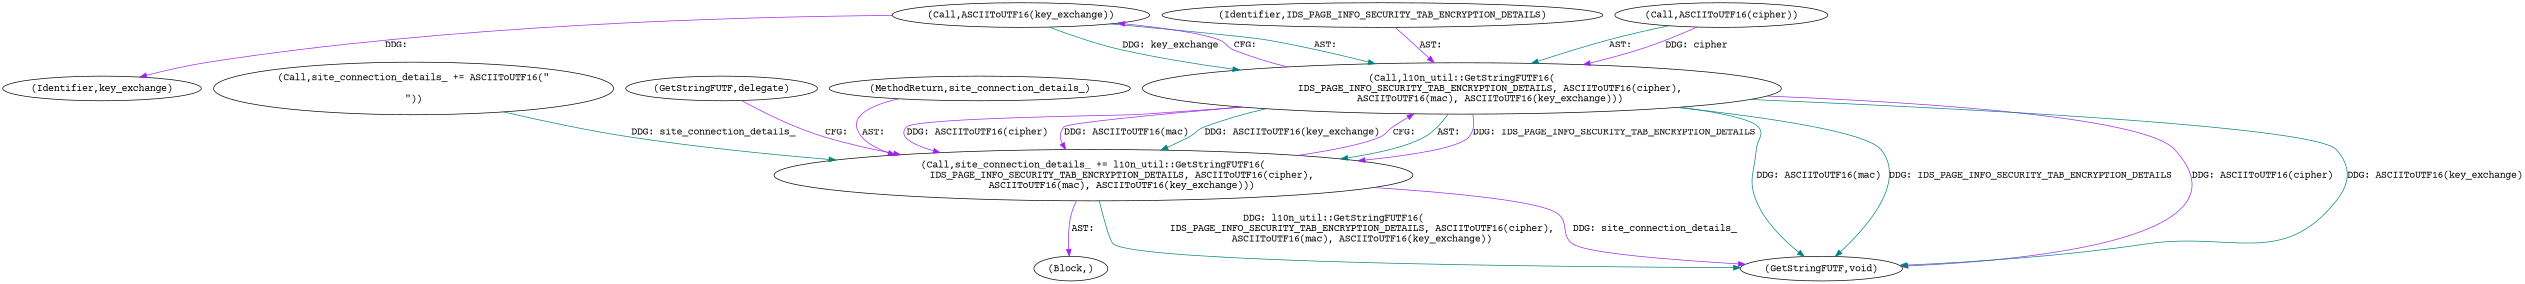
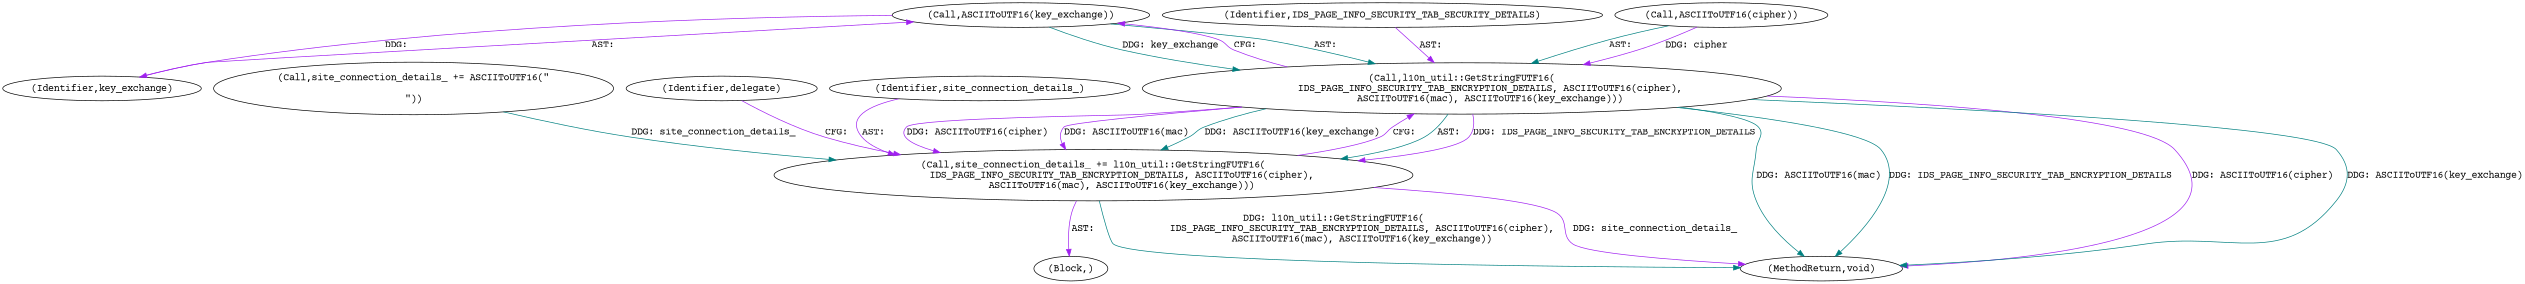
(1382, 15) -> (1382, 15)
none -> (522, 44)
(722, 88) -> (722, 88)
(980, 88) -> (980, 88)
(1821, 269) -> (1821, 269)
